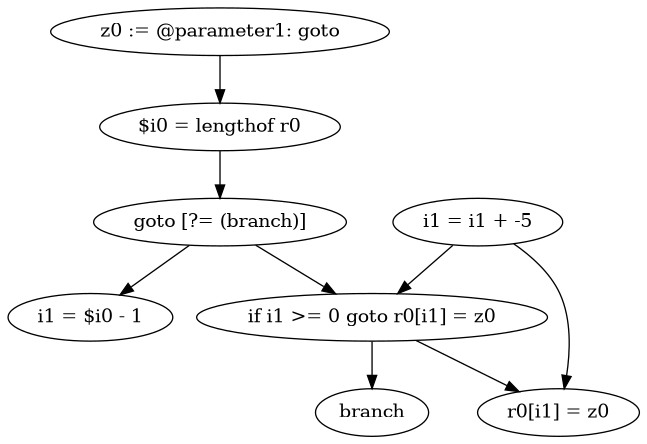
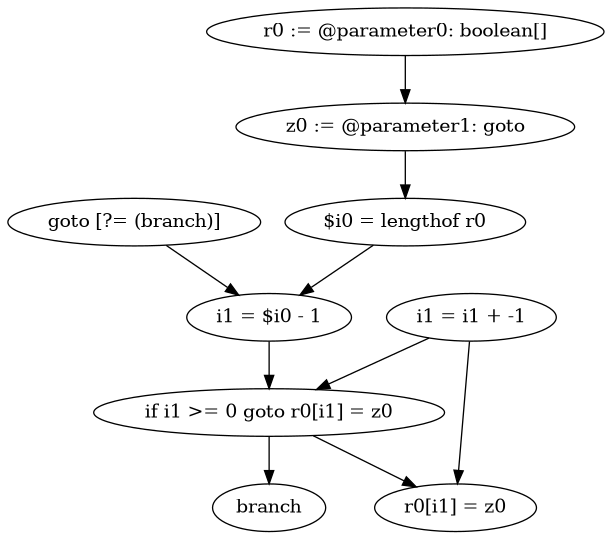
none -> (405, 32)
(220, 168) -> (342, 266)
(478, 222) -> (471, 317)
(290, 266) -> (269, 358)
